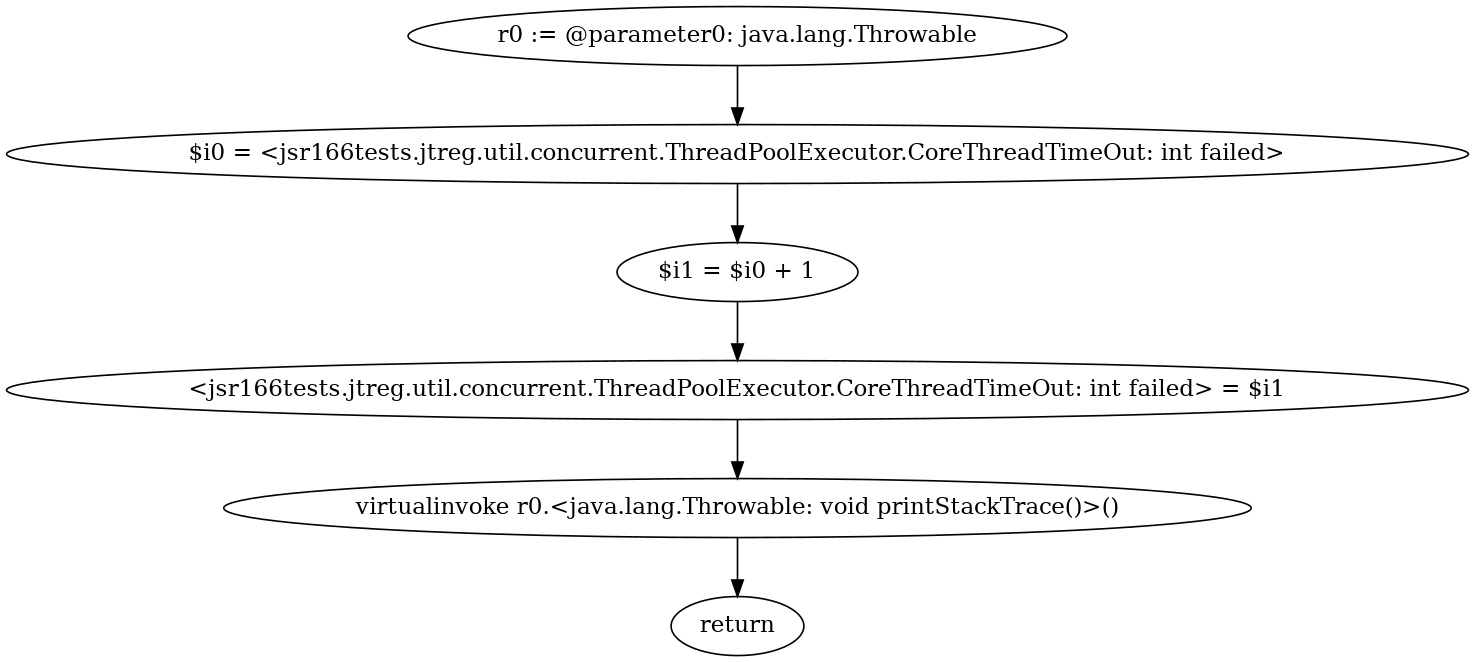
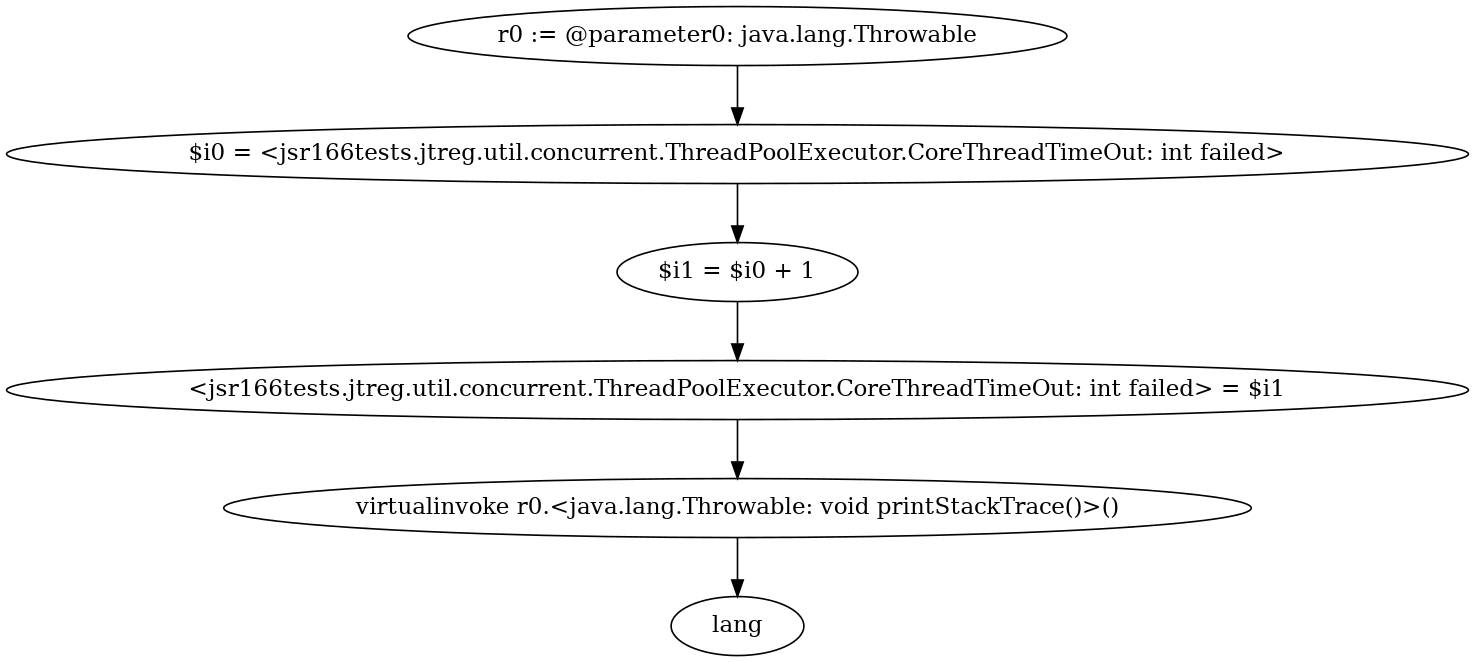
(738, 626) -> (738, 626)
